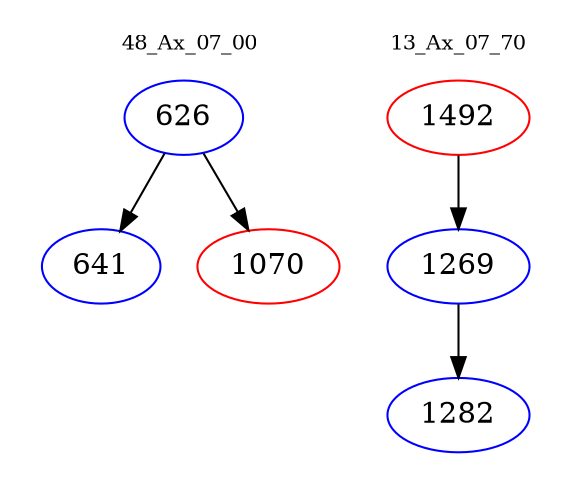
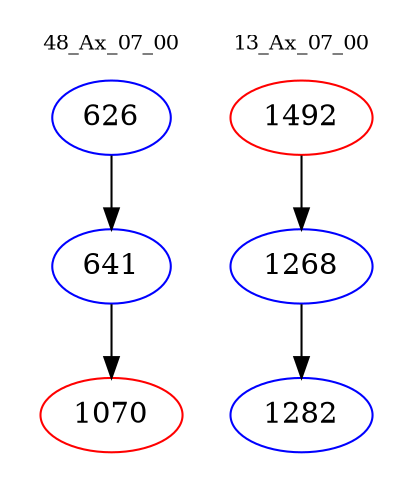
(458, 44) -> (302, 44)
(221, 183) -> (112, 331)
(458, 266) -> (302, 266)
